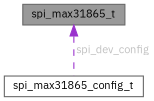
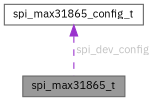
(74, 56) -> (74, 56)
